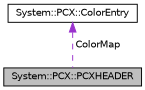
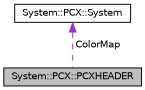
(73, 13) -> (73, 13)
